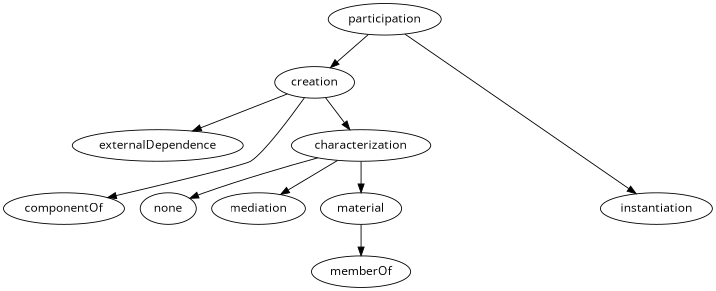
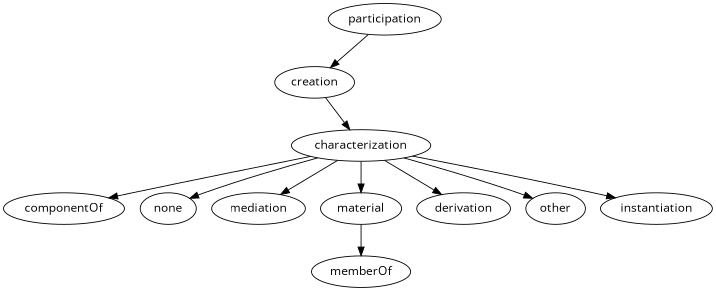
(517, 111) -> (510, 175)
(158, 145) -> none
(224, 169) -> (214, 176)
none -> (464, 209)
none -> (556, 209)
